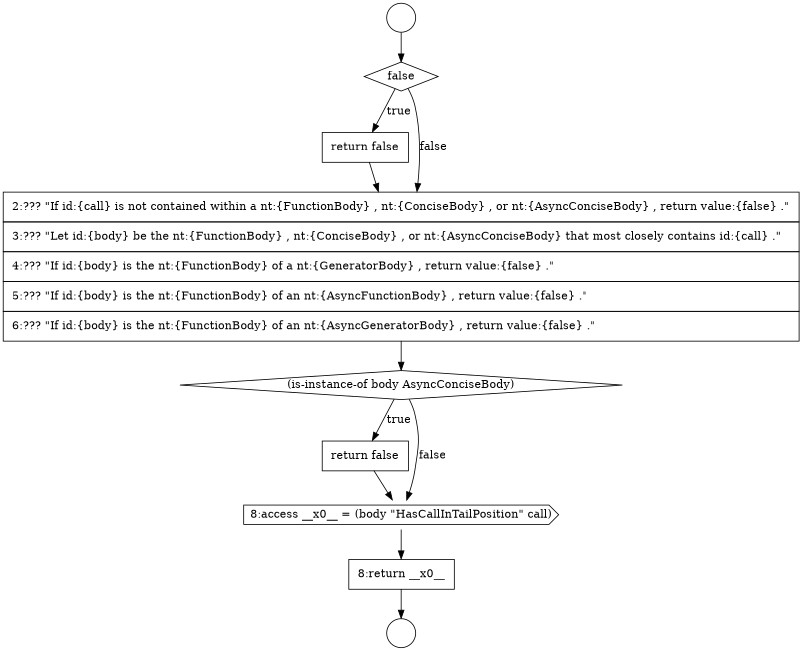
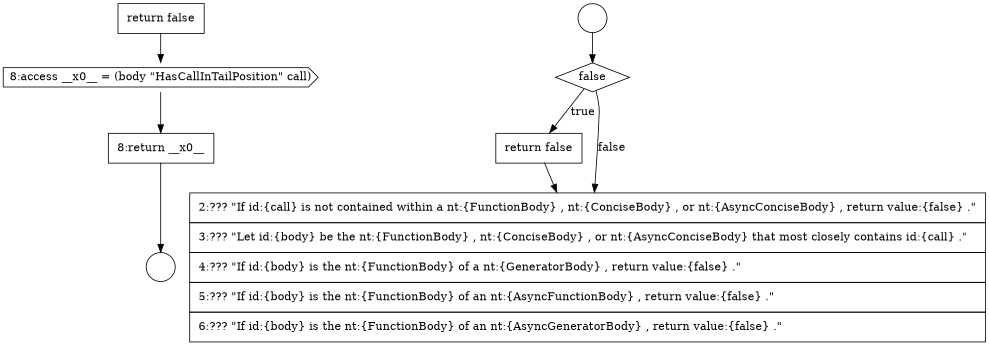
(401, 385) -> none
